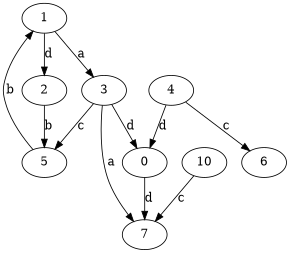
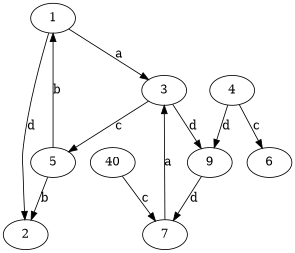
(44, 122) -> (41, 195)
(104, 163) -> (165, 167)
(145, 163) -> (210, 163)
(204, 163) -> (113, 163)
